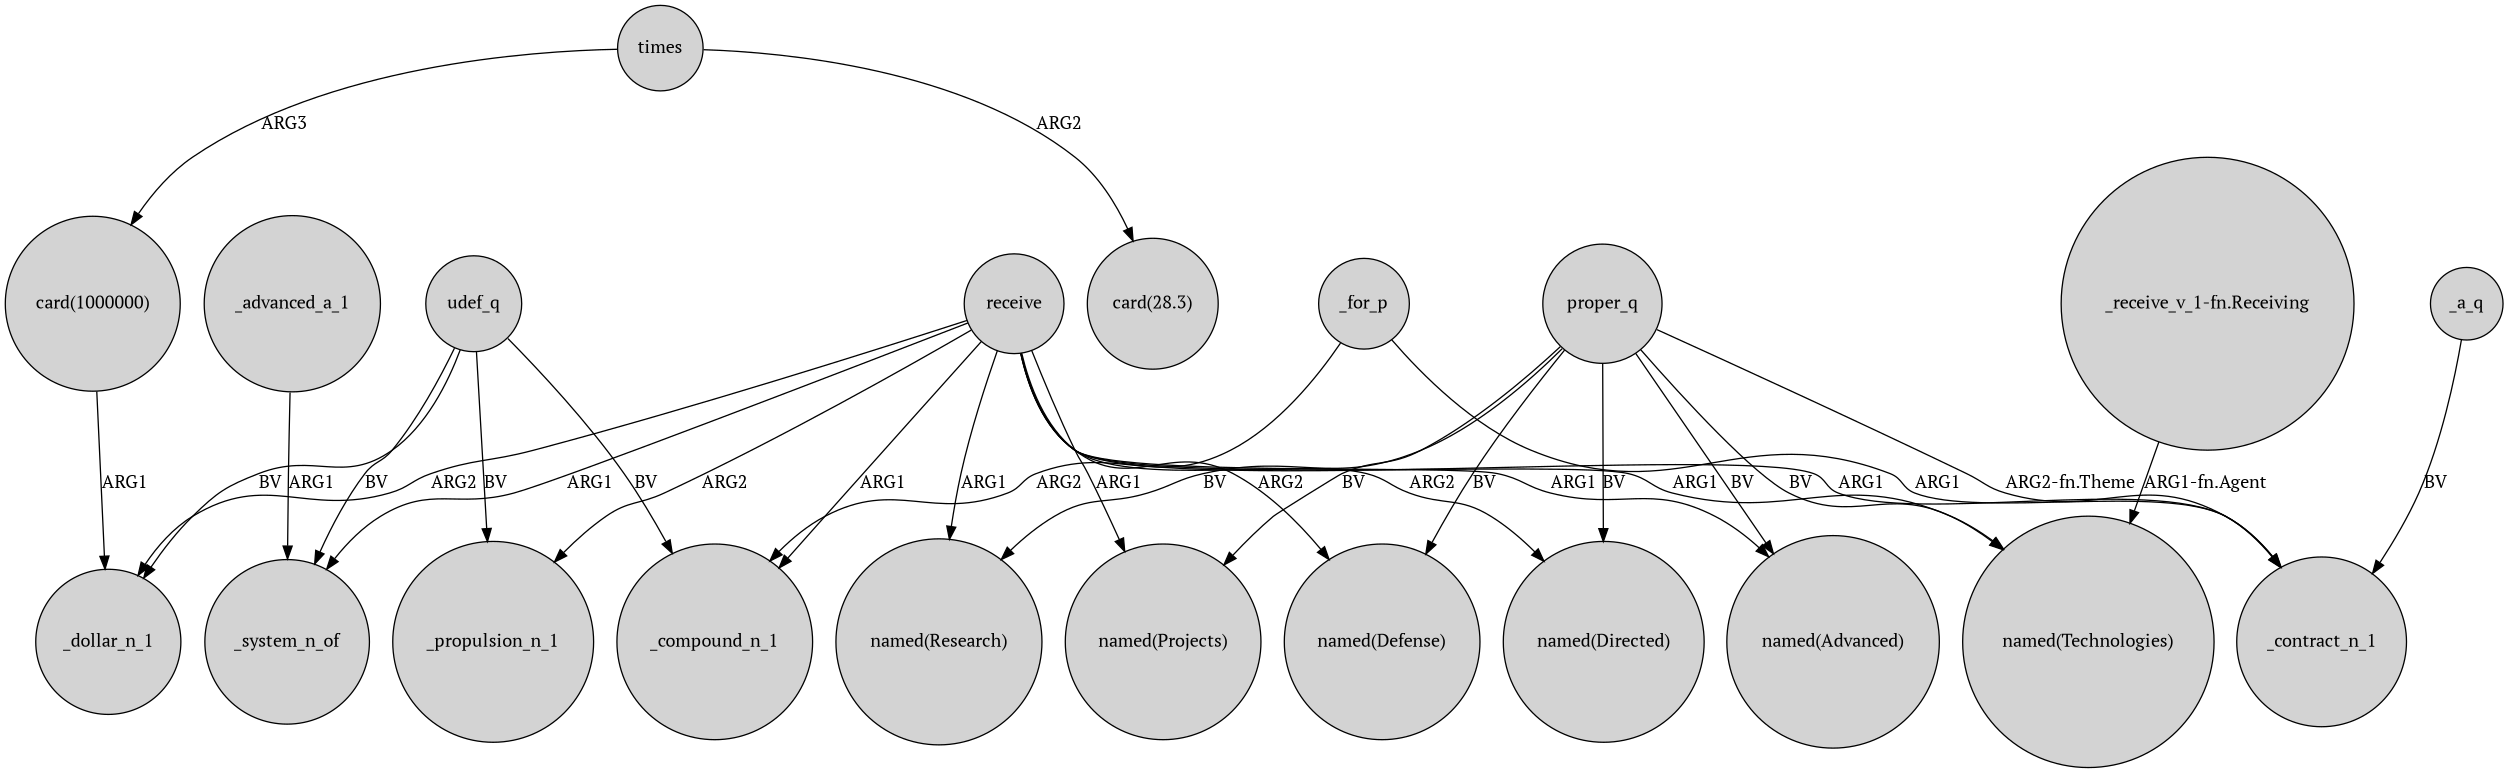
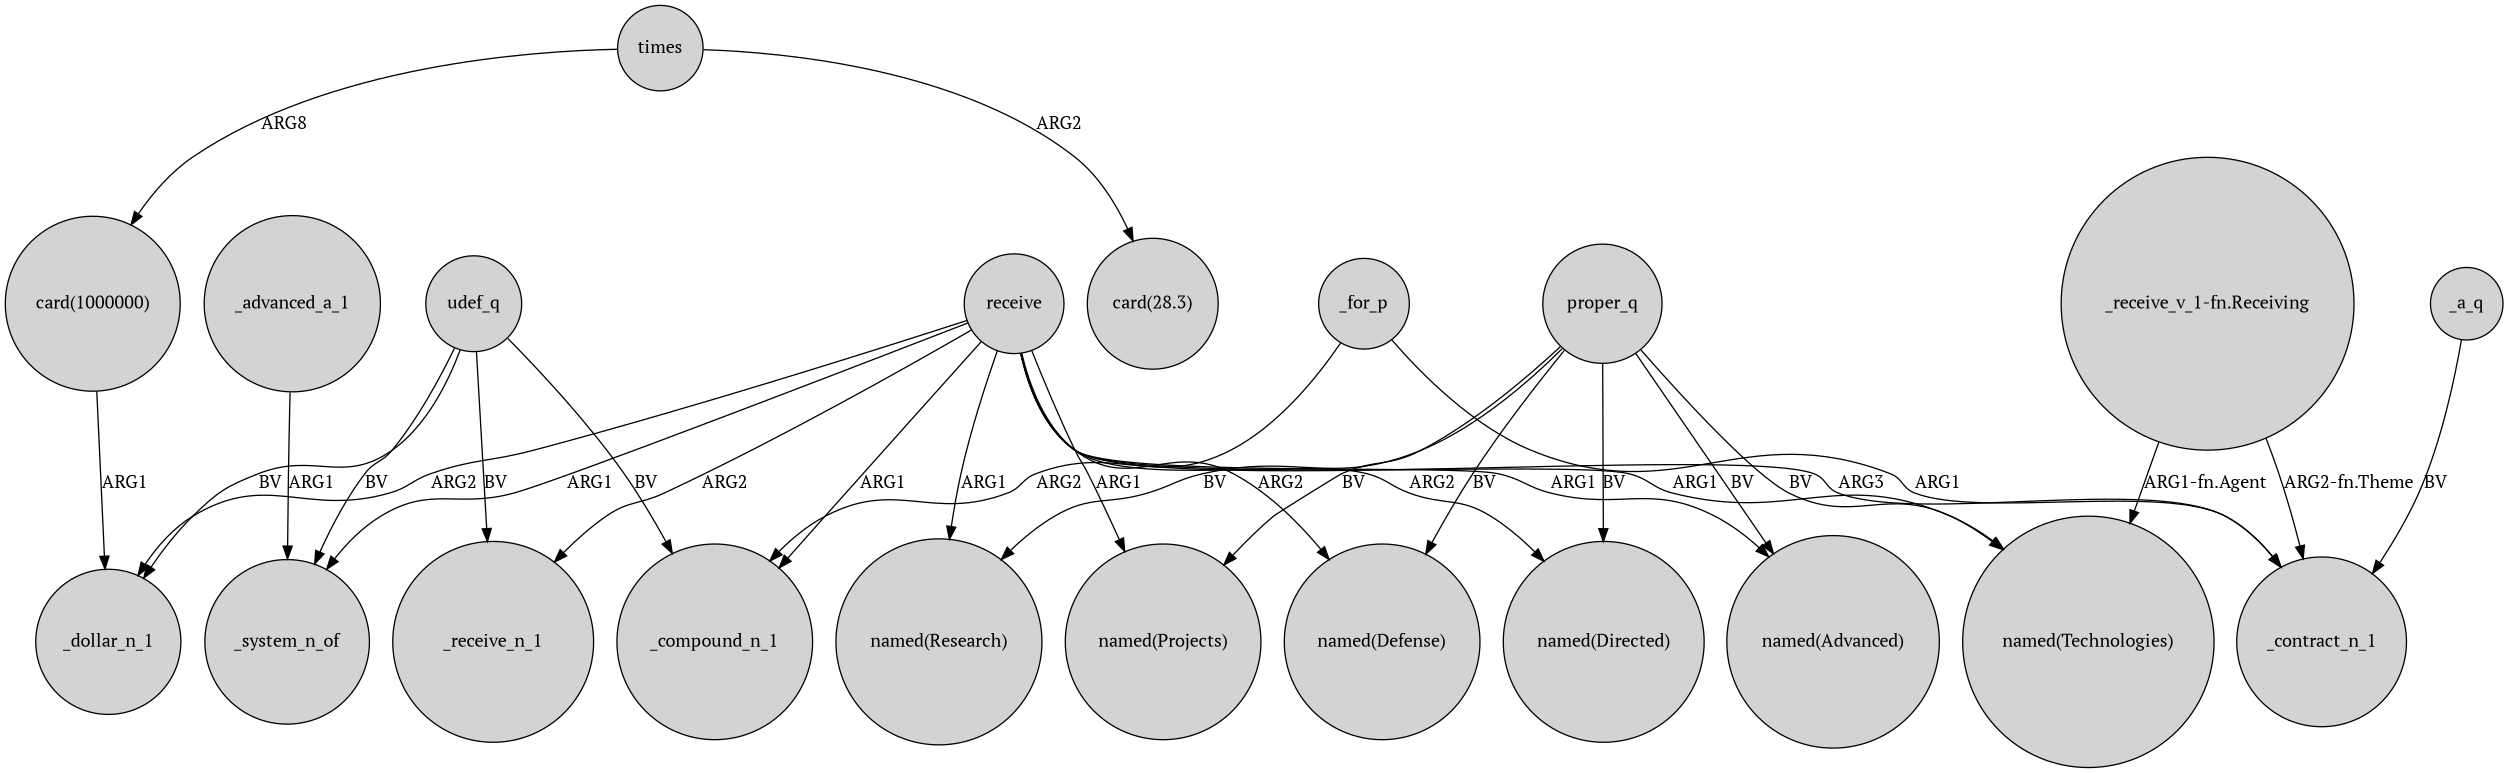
(285, 124) -> (285, 124)
(1962, 471) -> (2285, 492)
(1862, 483) -> (1862, 483)
(493, 642) -> (493, 642)
